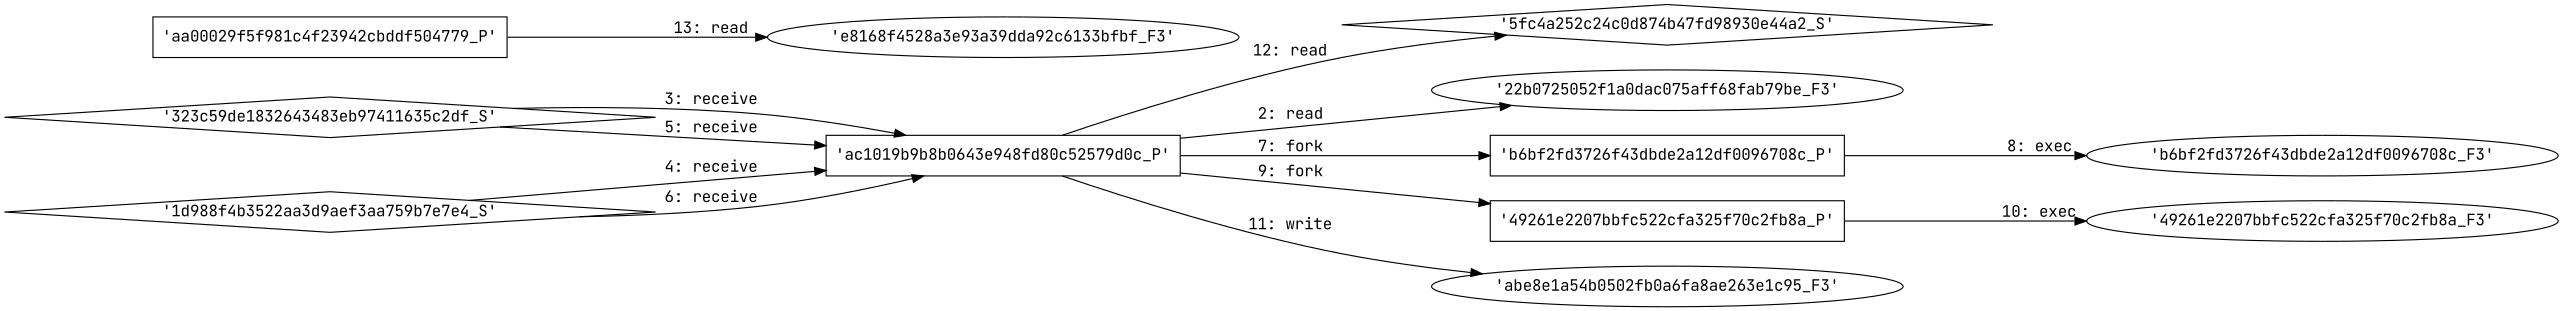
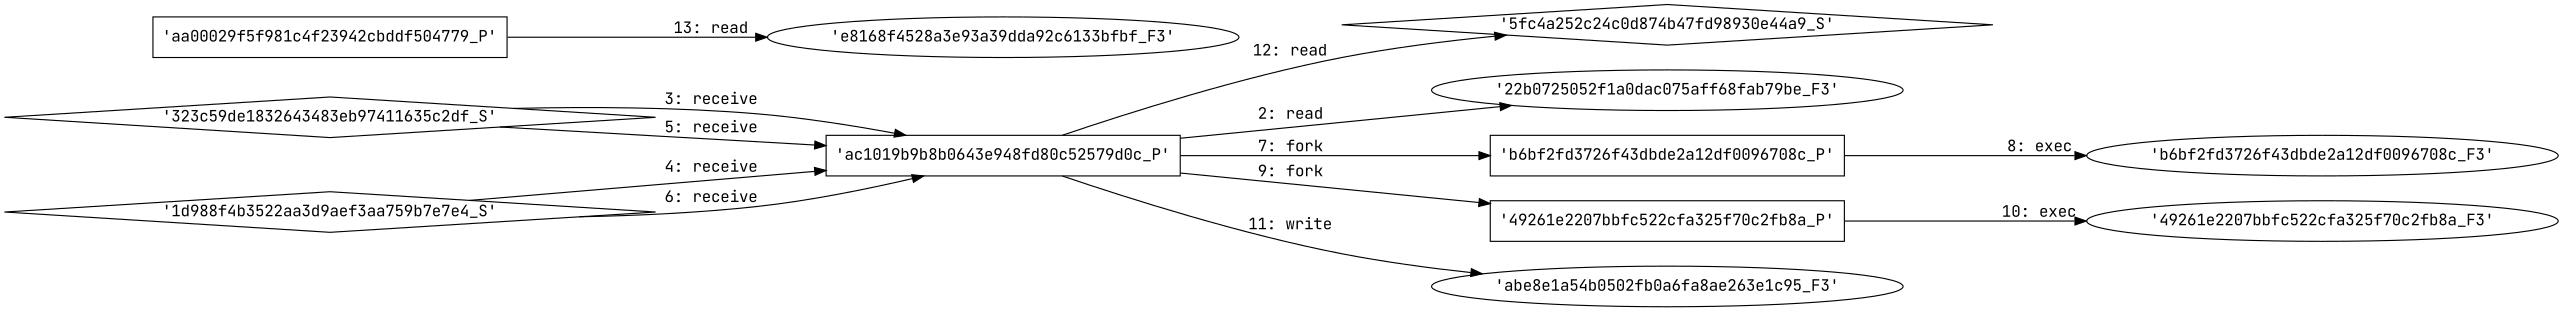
(1667, 25) -> (1667, 25)
